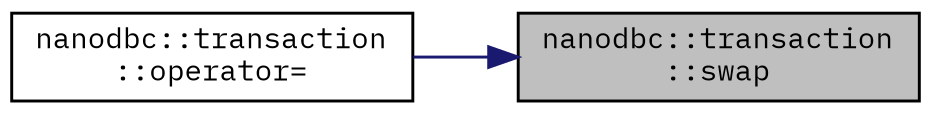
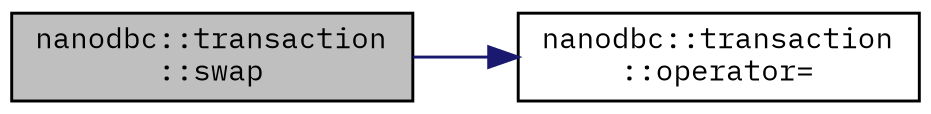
(451, 57) -> (451, 57)
